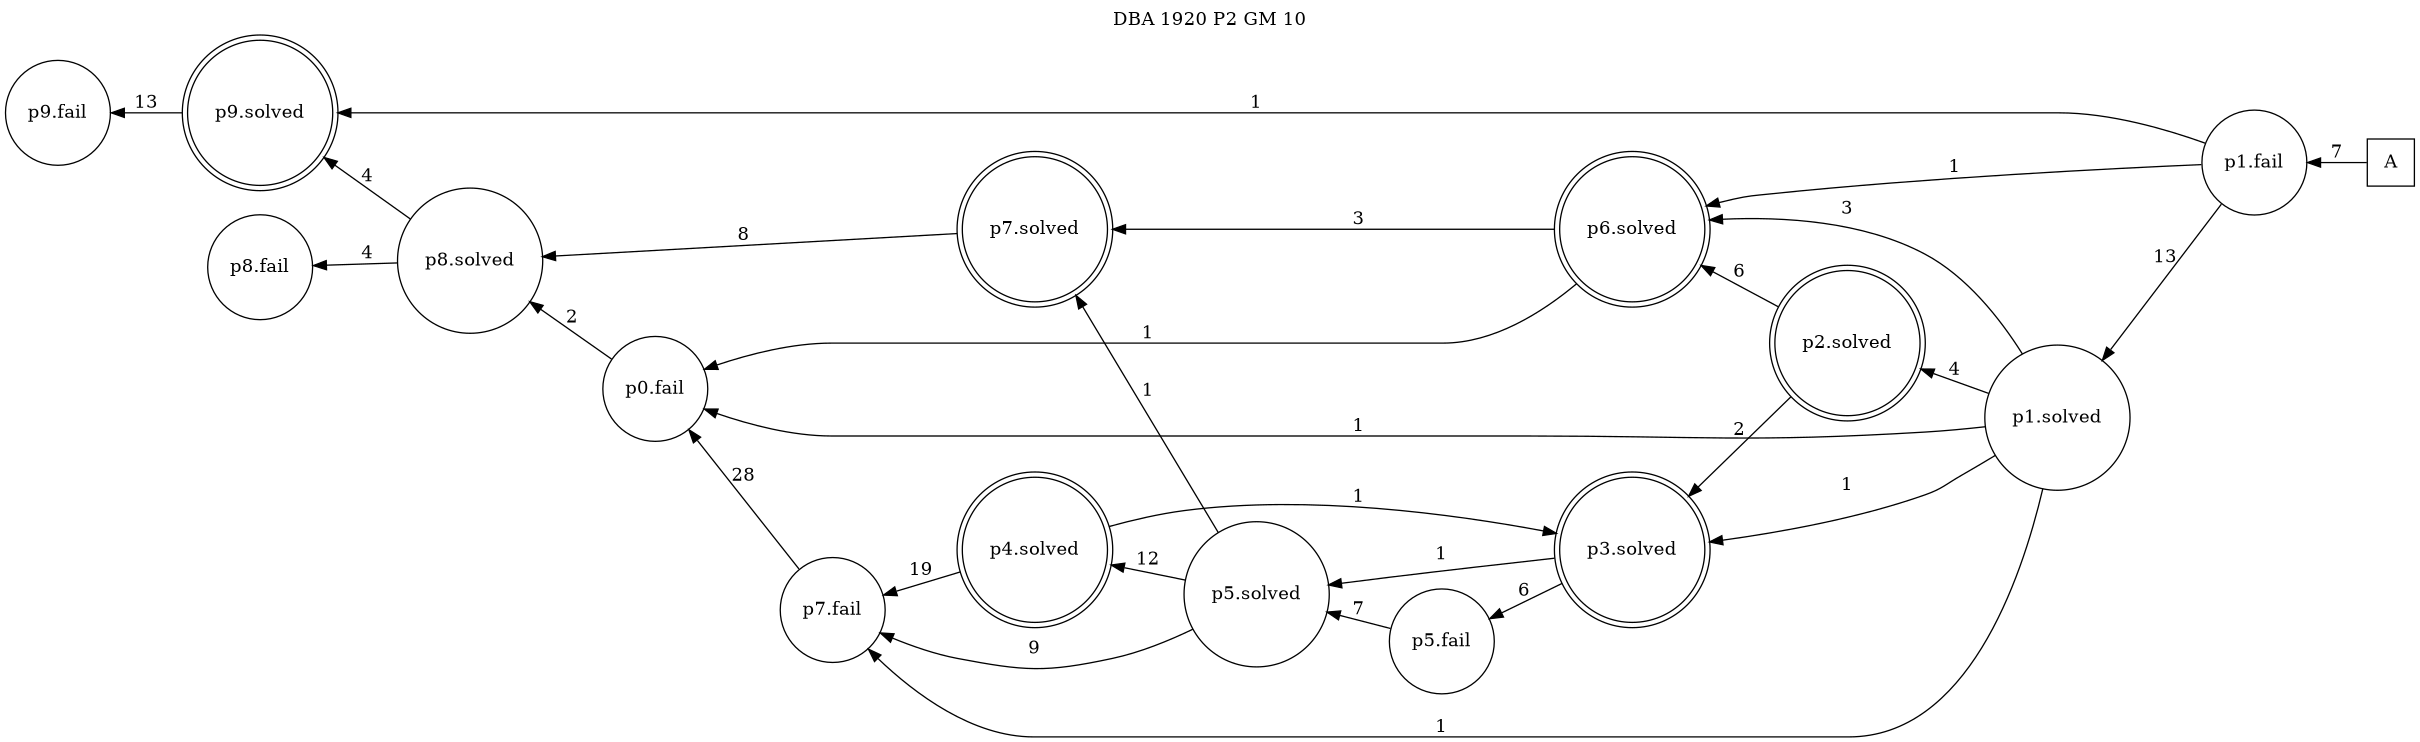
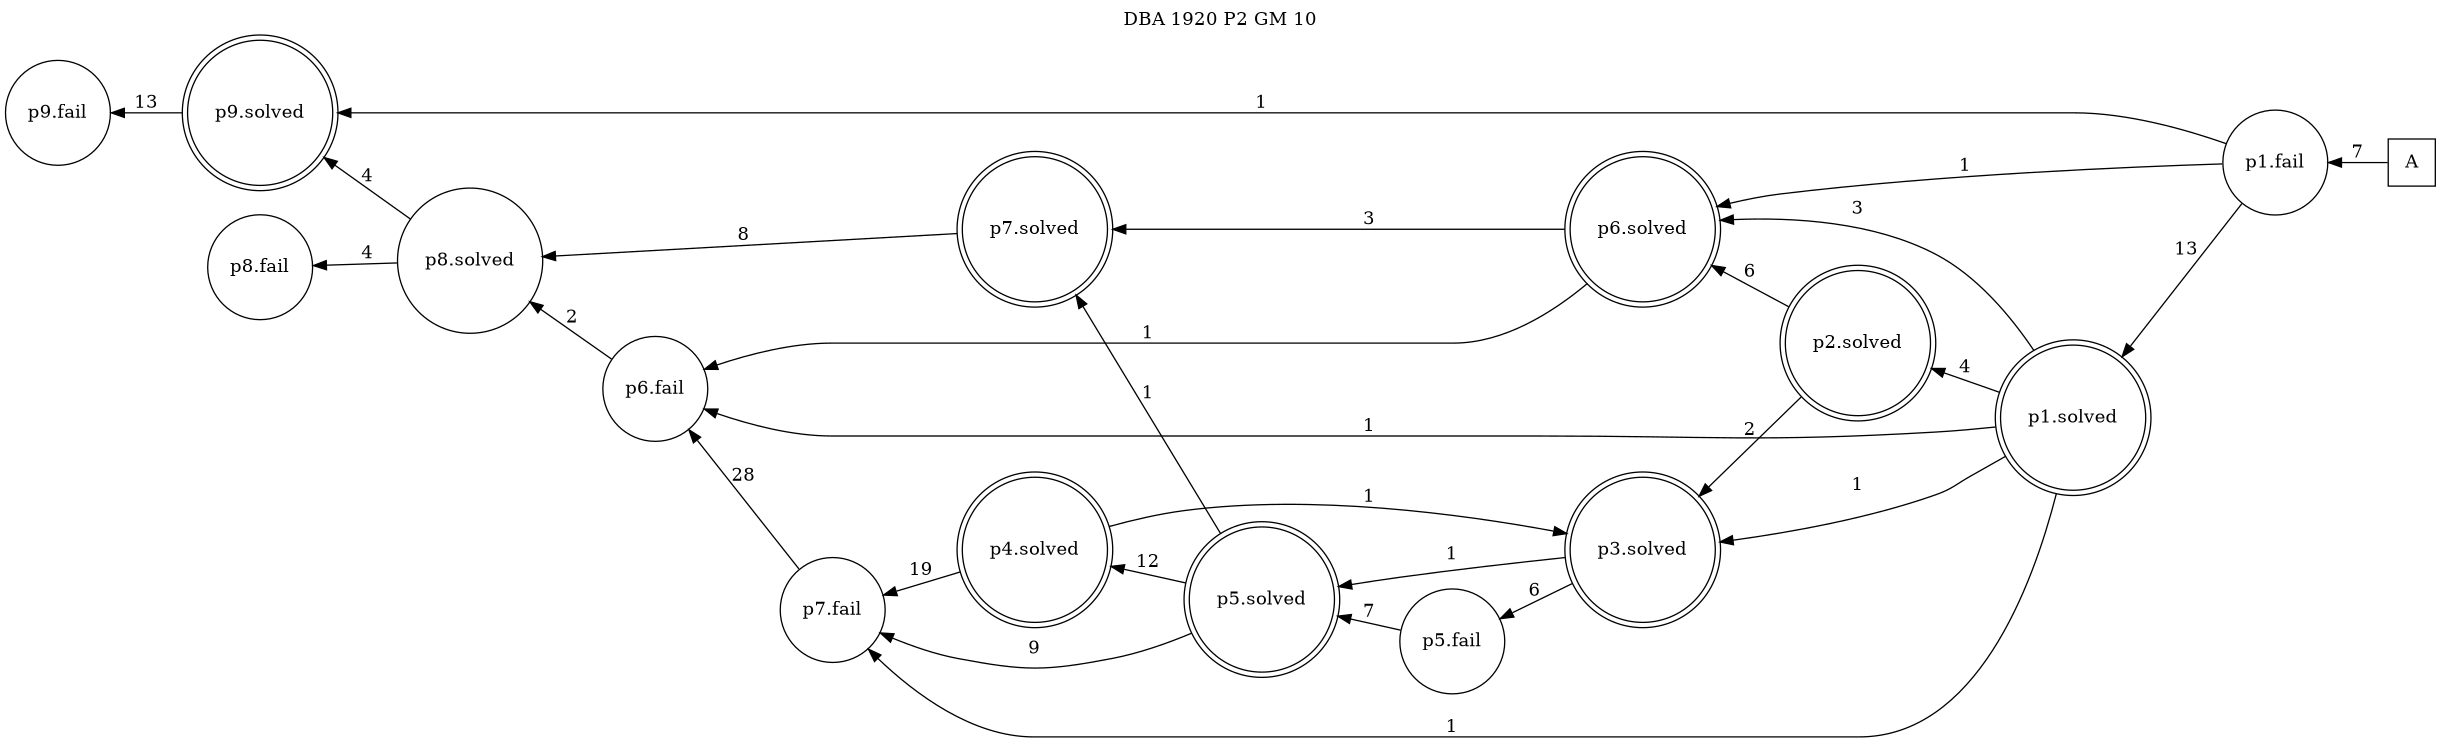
(655, 389) -> (655, 389)
(2057, 418) -> (2073, 418)
(1257, 594) -> (1262, 600)
